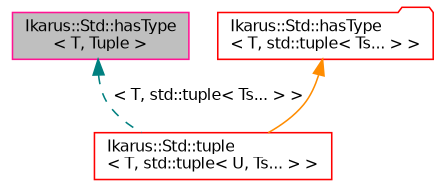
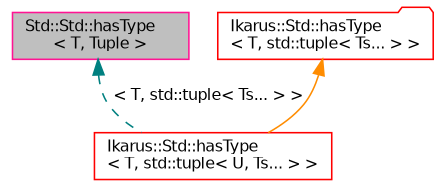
(101, 36) -> (101, 36)
(213, 156) -> (213, 156)
